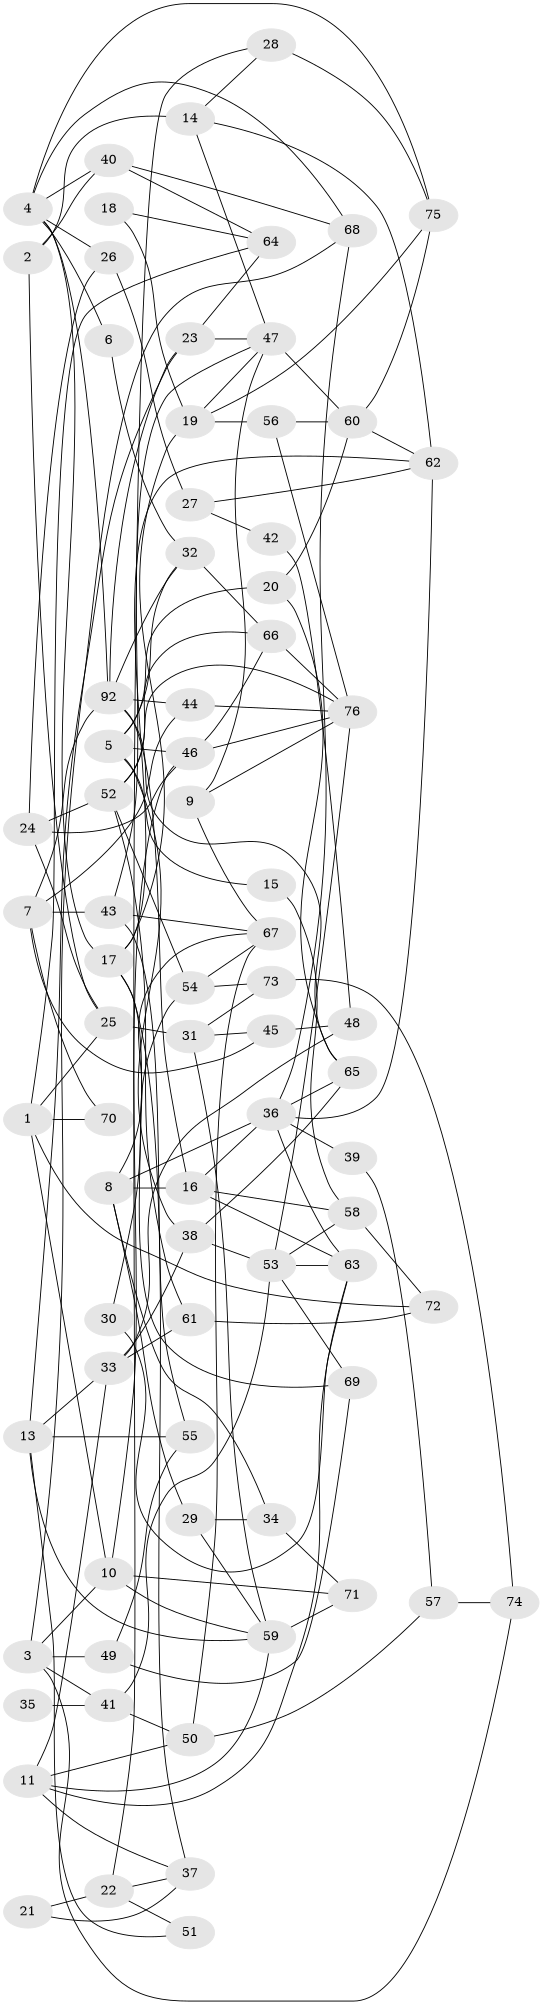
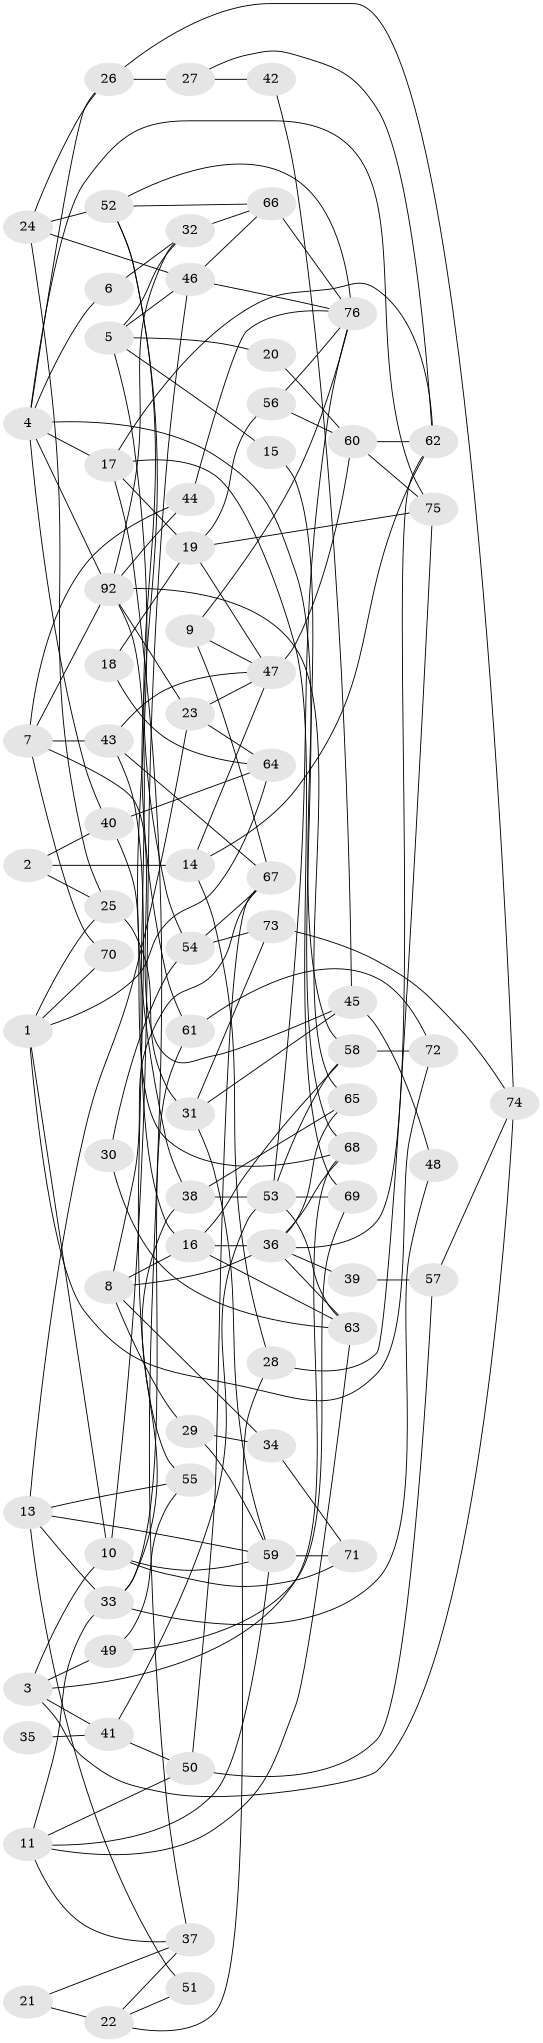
none -> (465, 412)
(332, 812) -> (331, 517)
(312, 830) -> none
